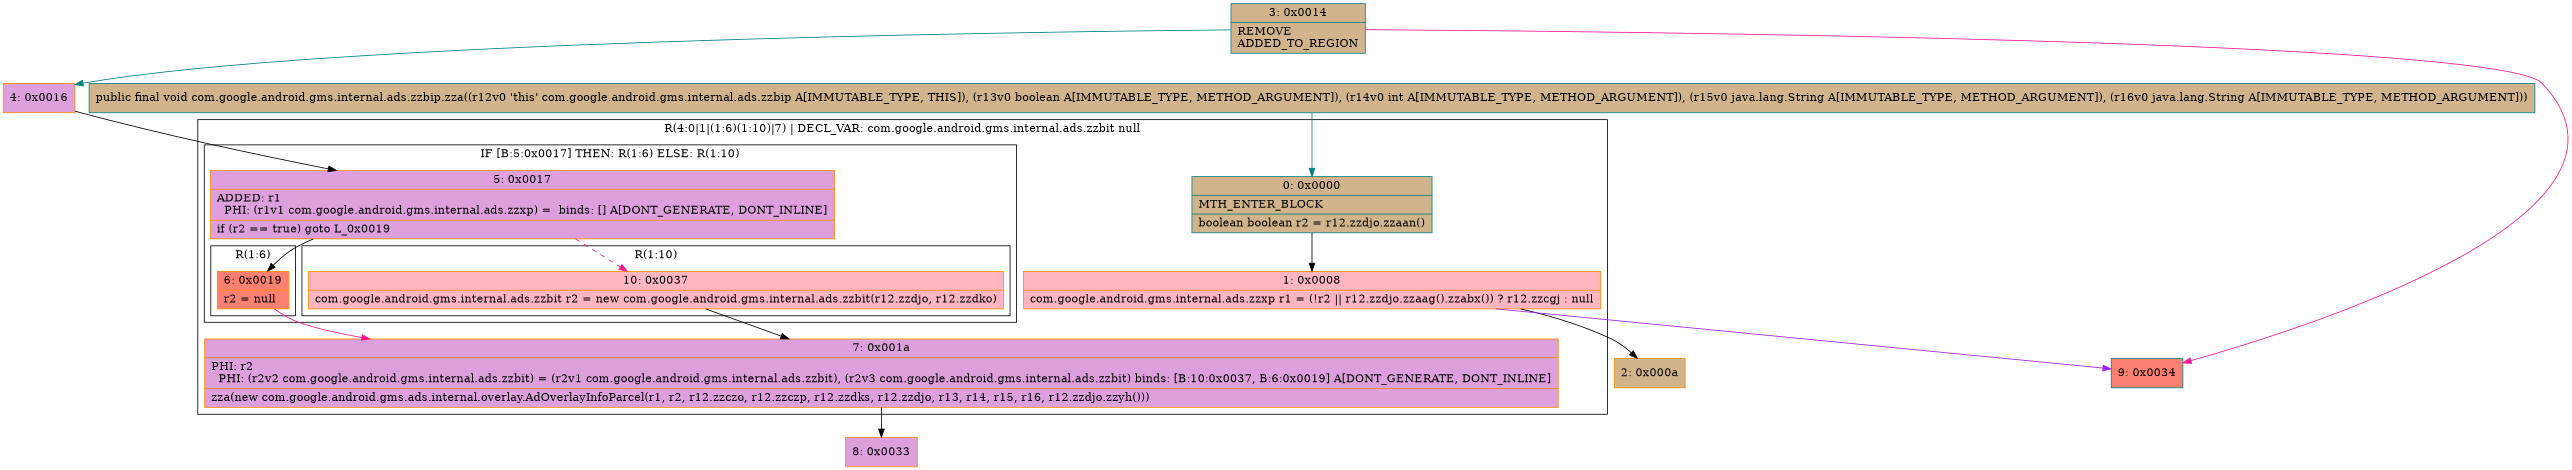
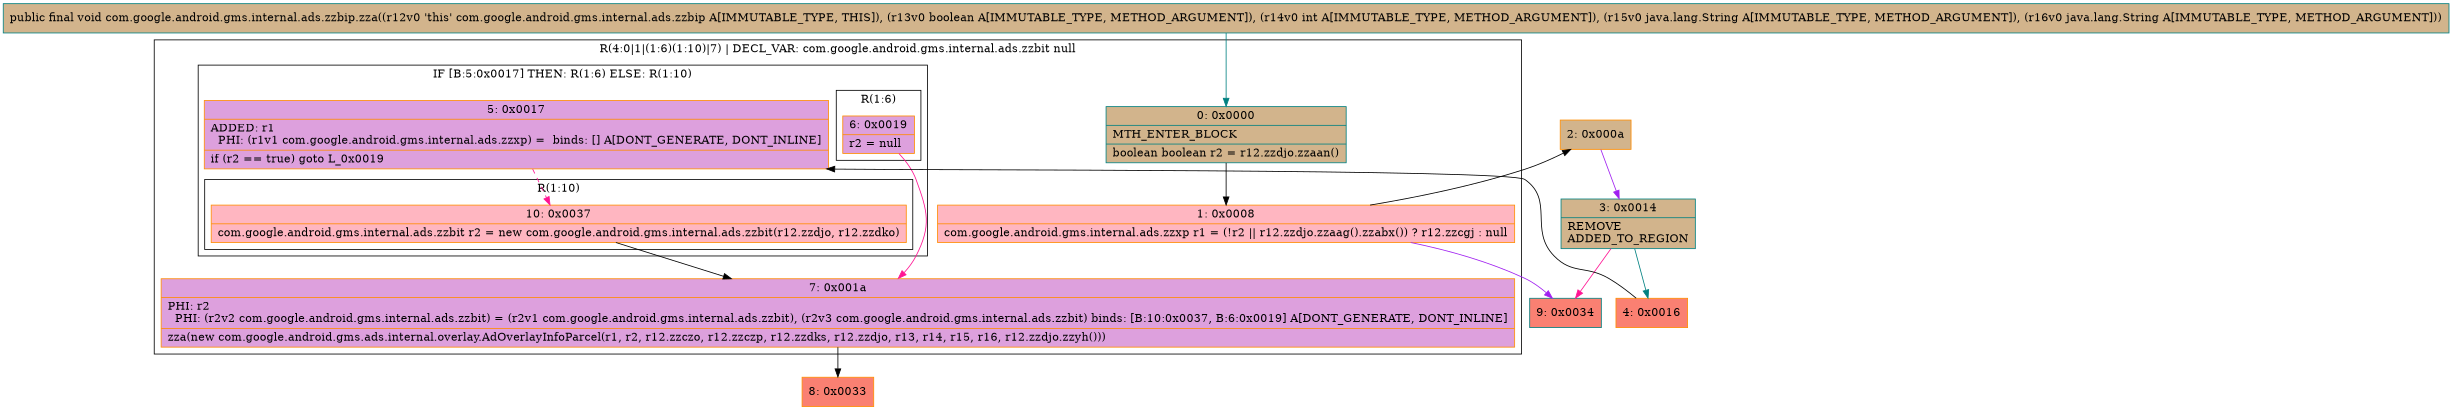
(39, 98) -> (1652, 313)
none -> (1609, 170)
(290, 251) -> none
(253, 290) -> (879, 135)
(881, 452) -> (838, 392)
